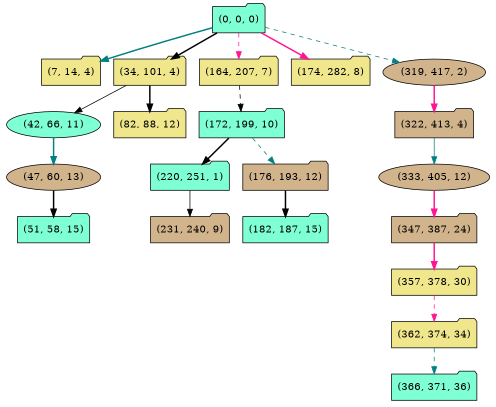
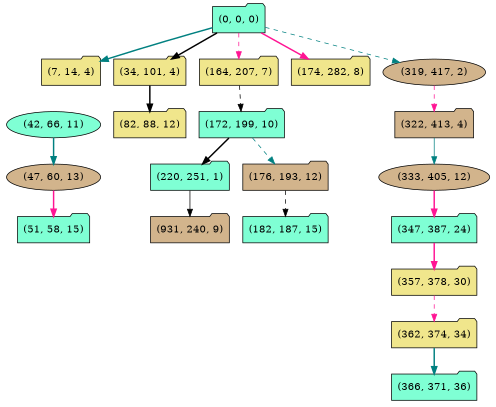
(434, 95) -> (434, 95)
(104, 97) -> none
(54, 200) -> (54, 200)
(285, 200) -> (285, 200)
(190, 230) -> (190, 230)
(434, 230) -> (434, 230)
(434, 357) -> (434, 357)
